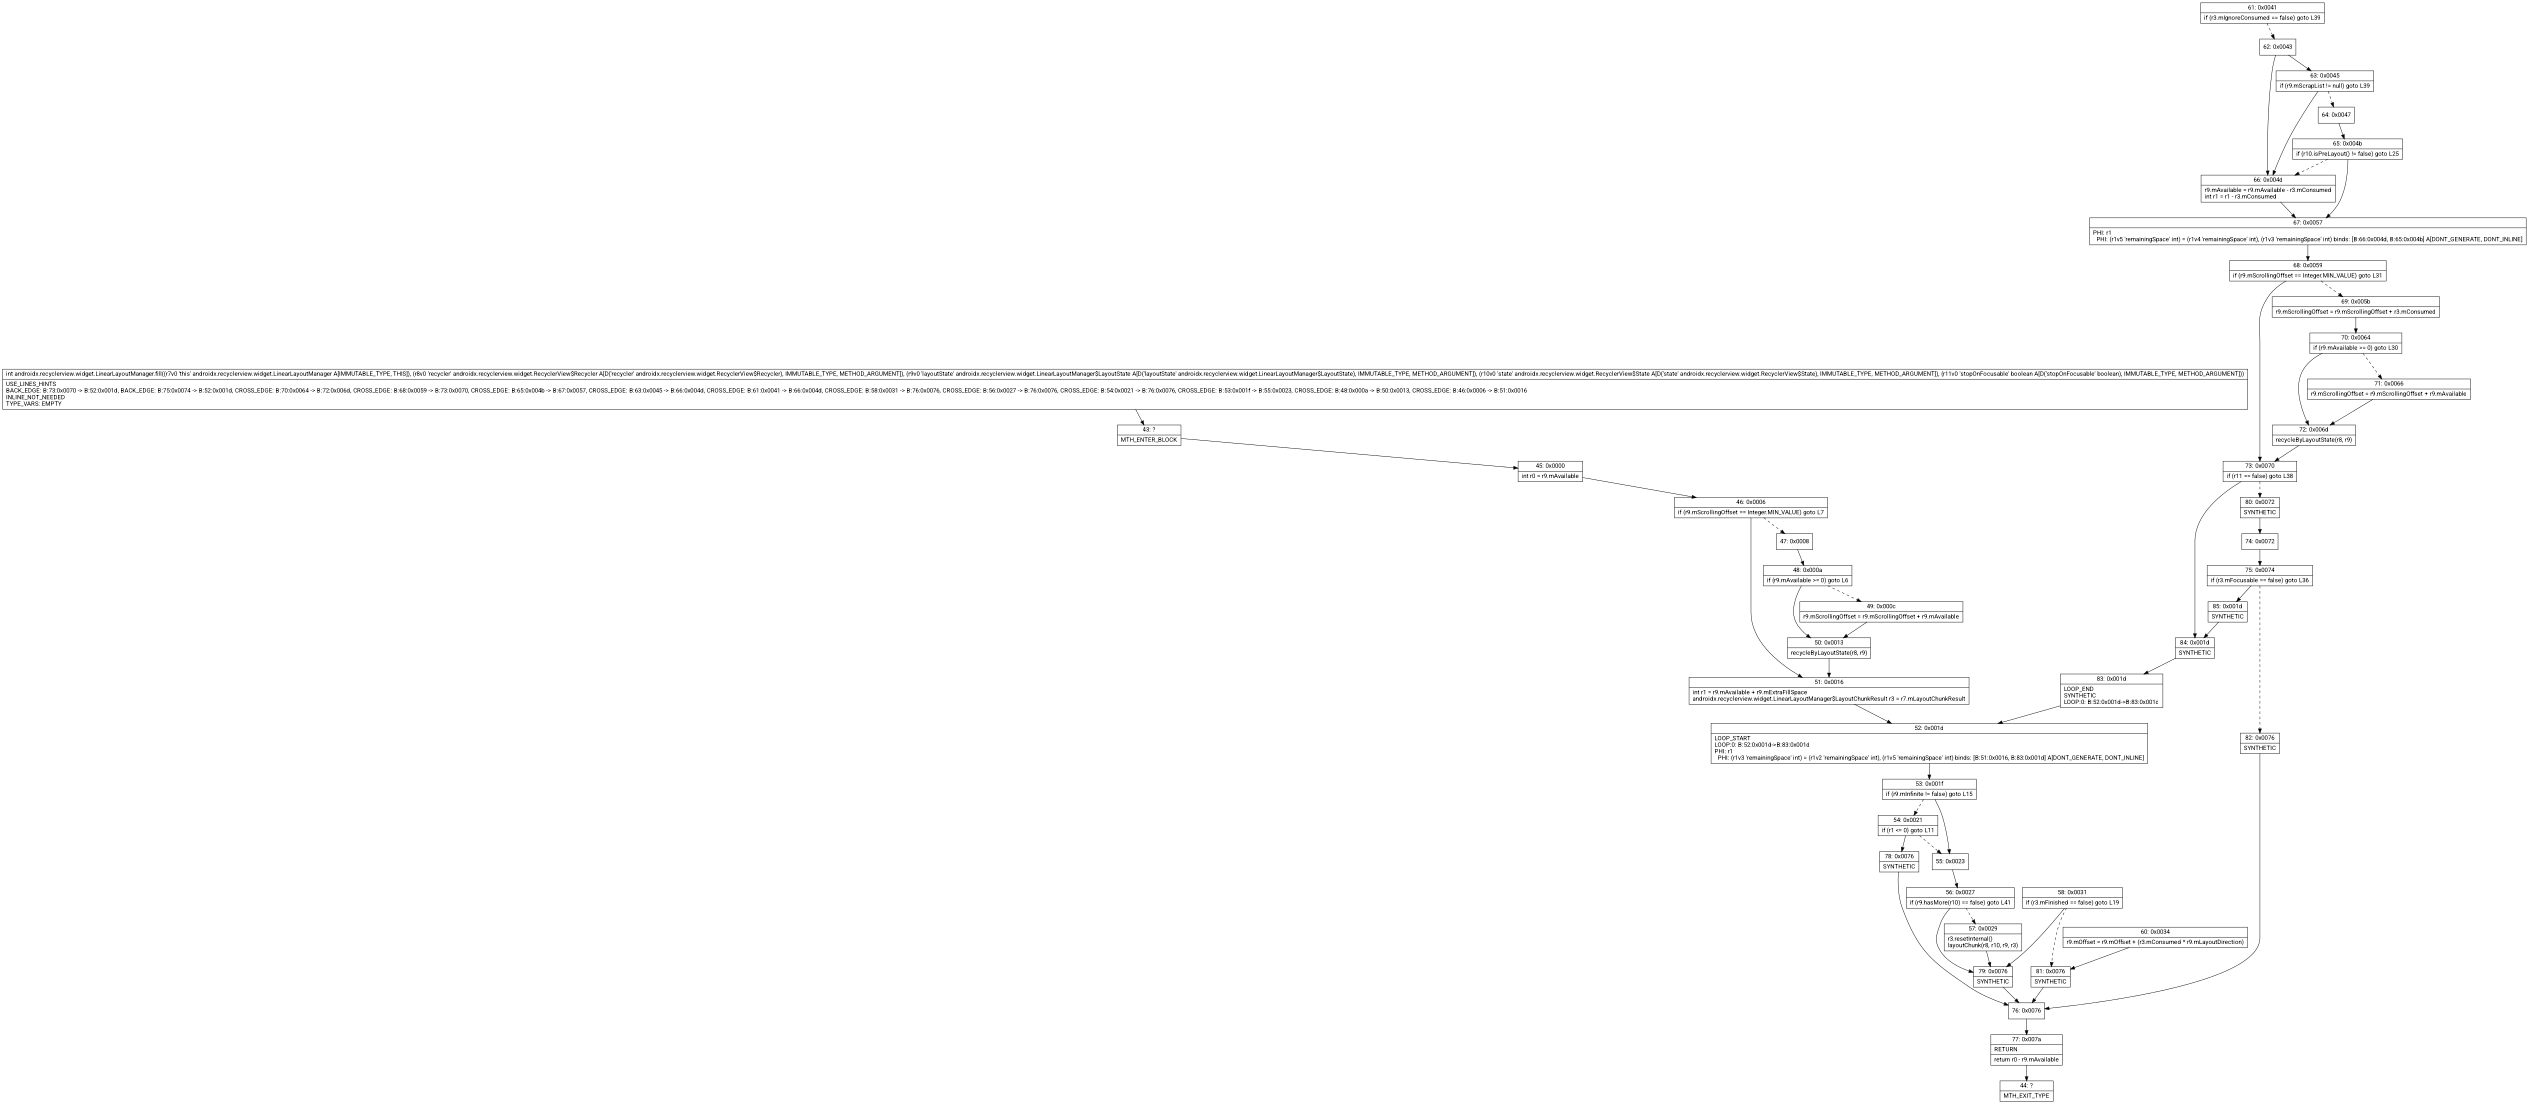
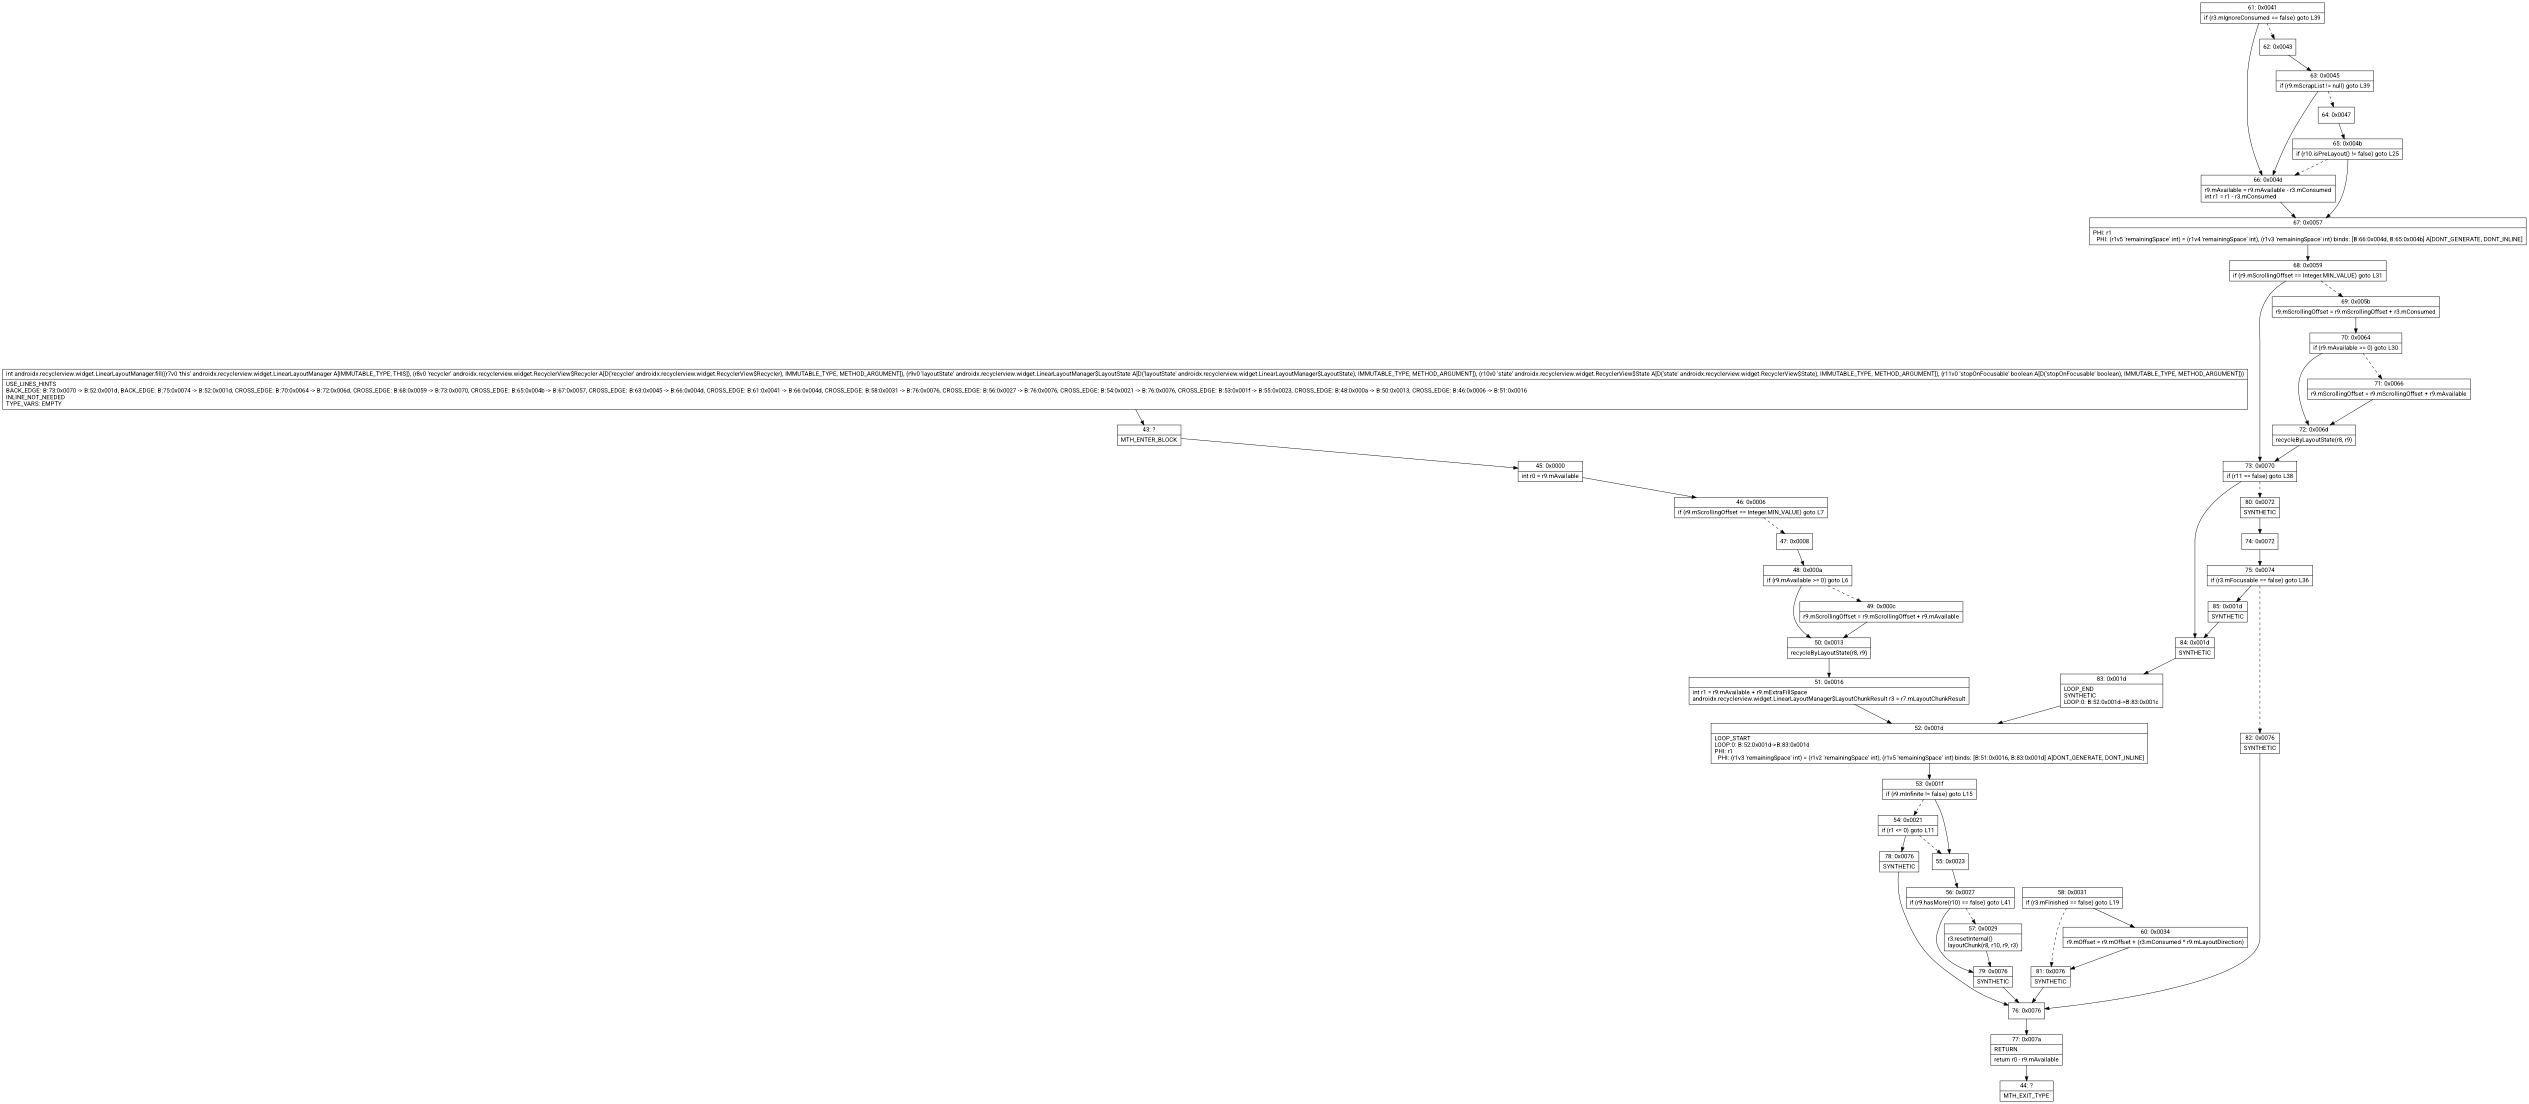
(2268, 113) -> (2247, 97)
(1751, 606) -> none
(2039, 938) -> (2112, 917)
